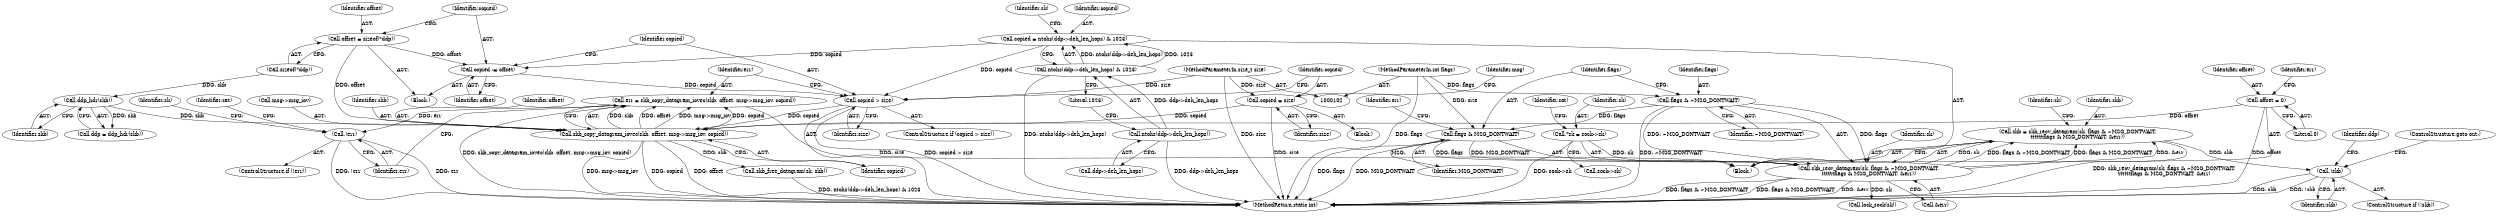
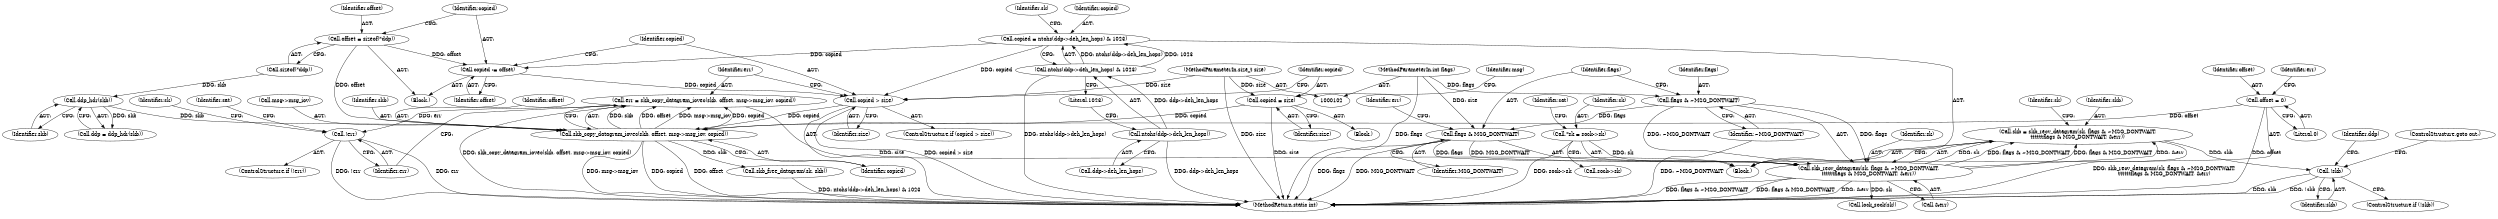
(1399, 153) -> (1399, 153)
(2380, 190) -> (2380, 190)
(1531, 199) -> (1652, 186)
